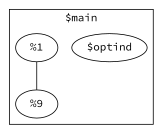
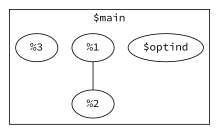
none -> (37, 48)
(37, 104) -> (93, 104)
